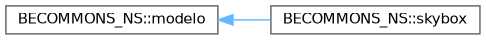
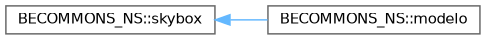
(252, 20) -> (249, 20)
